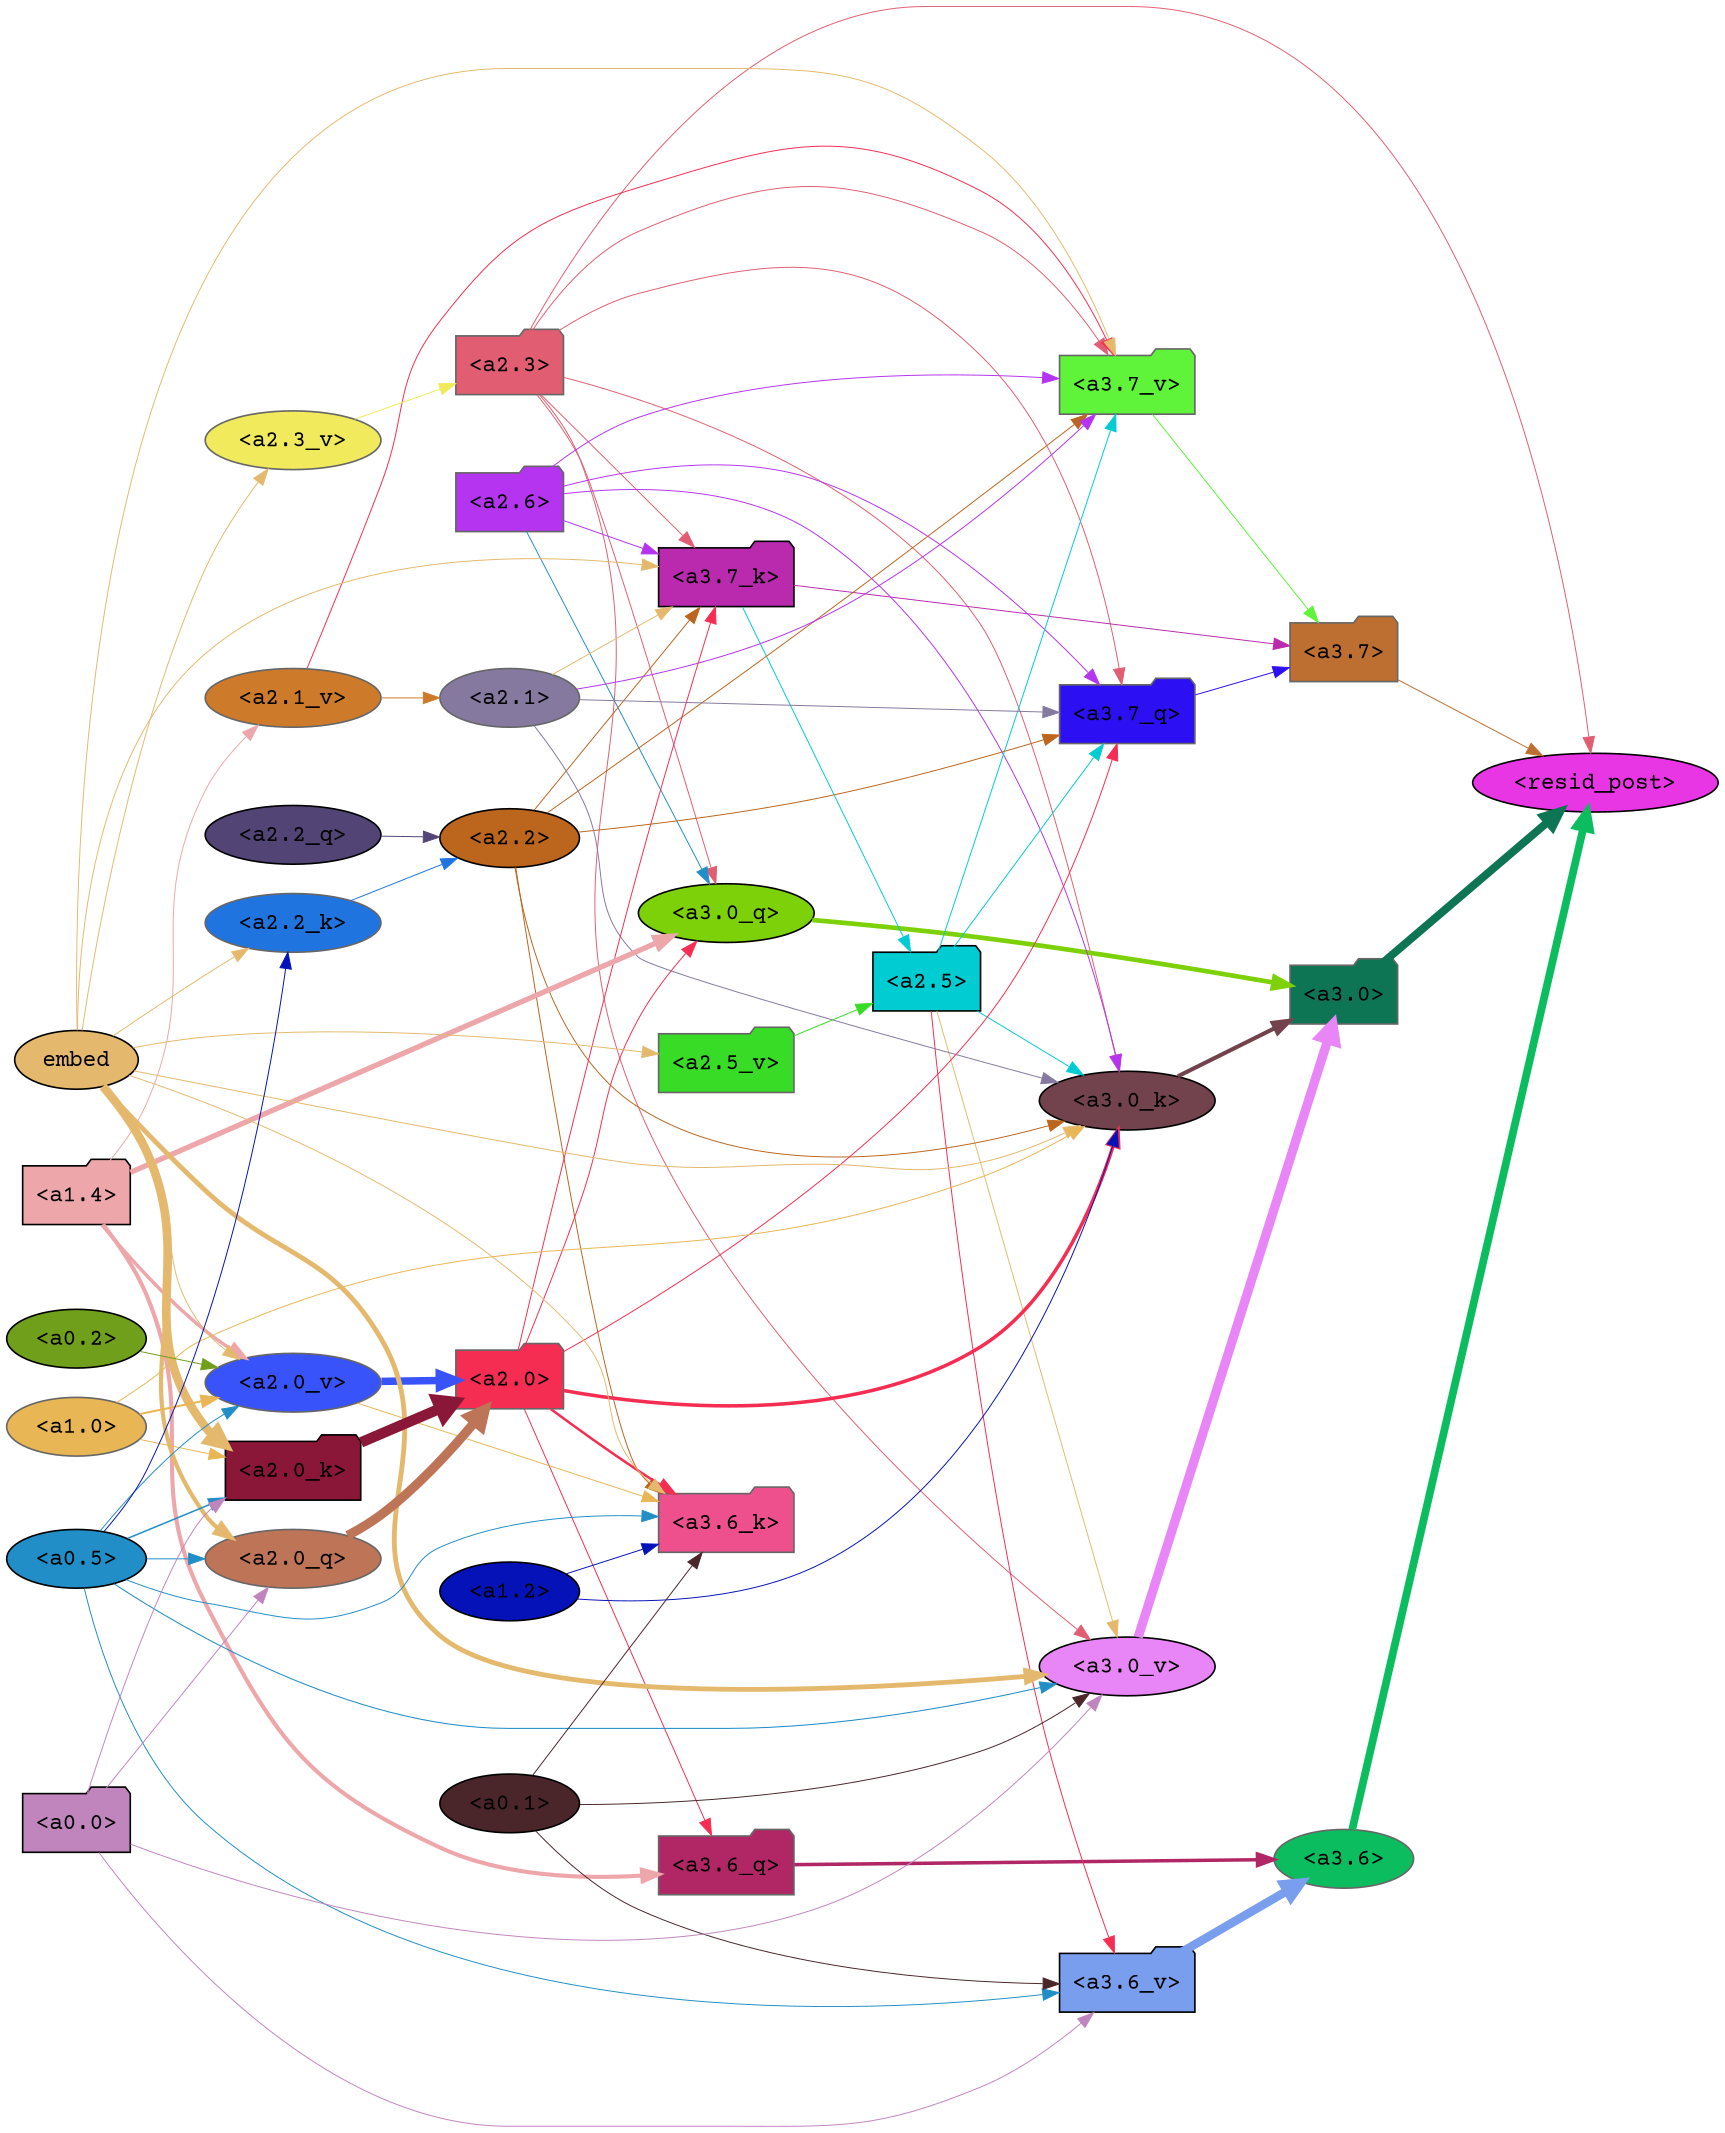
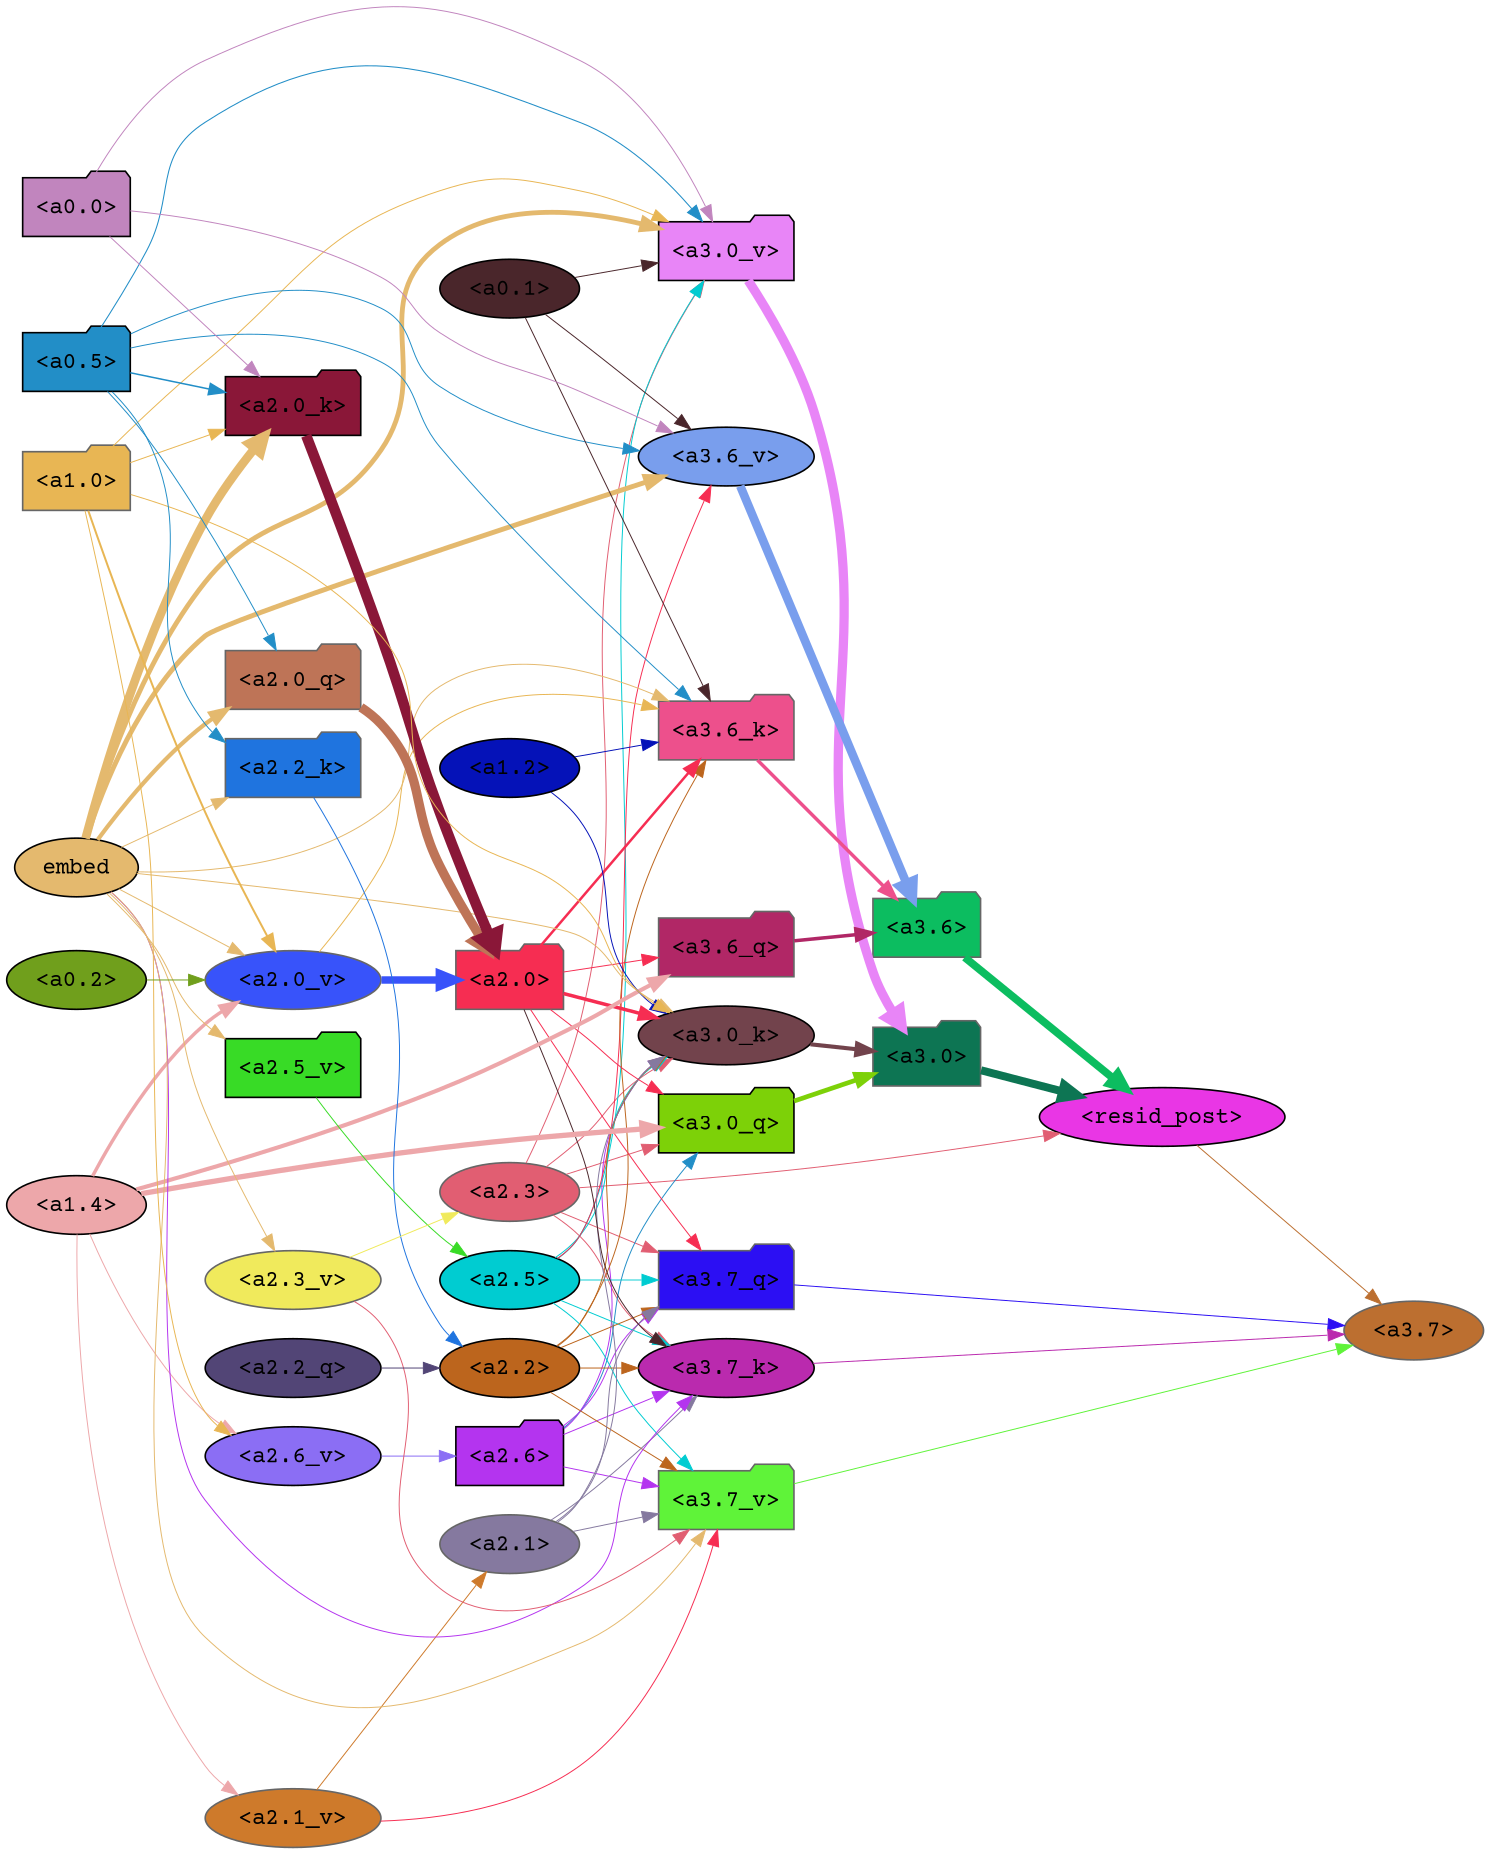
(814, 187) -> (420, 1566)
none -> (347, 235)
(510, 365) -> (510, 1192)
(510, 502) -> (510, 1456)
(726, 577) -> (726, 1368)
(890, 579) -> (606, 1525)
none -> (312, 594)
(225, 640) -> (210, 1506)
(605, 645) -> (620, 1467)
(1344, 652) -> (1414, 1331)
(1463, 714) -> (1283, 1219)
(823, 772) -> (600, 1317)
none -> (821, 823)
(726, 913) -> (726, 1123)
(293, 923) -> (293, 768)
(927, 982) -> (510, 1280)
(598, 1021) -> (568, 1117)
(726, 1063) -> (293, 1068)
(76, 1195) -> (76, 1205)
(225, 1261) -> (170, 560)
(1016, 1286) -> (621, 653)
(76, 1427) -> (76, 481)
none -> (293, 1456)
(161, 1465) -> none
(76, 1559) -> (76, 362)
(293, 1559) -> (293, 680)
(1127, 1667) -> (726, 251)
(180, 1697) -> none
(1344, 1859) -> (927, 928)
(1127, 1983) -> (726, 457)
